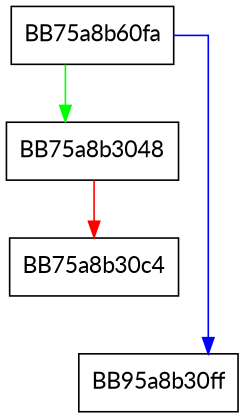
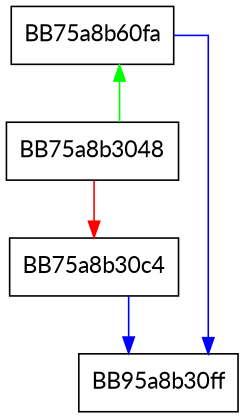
(65, 85) -> (120, 102)
none -> (129, 317)
